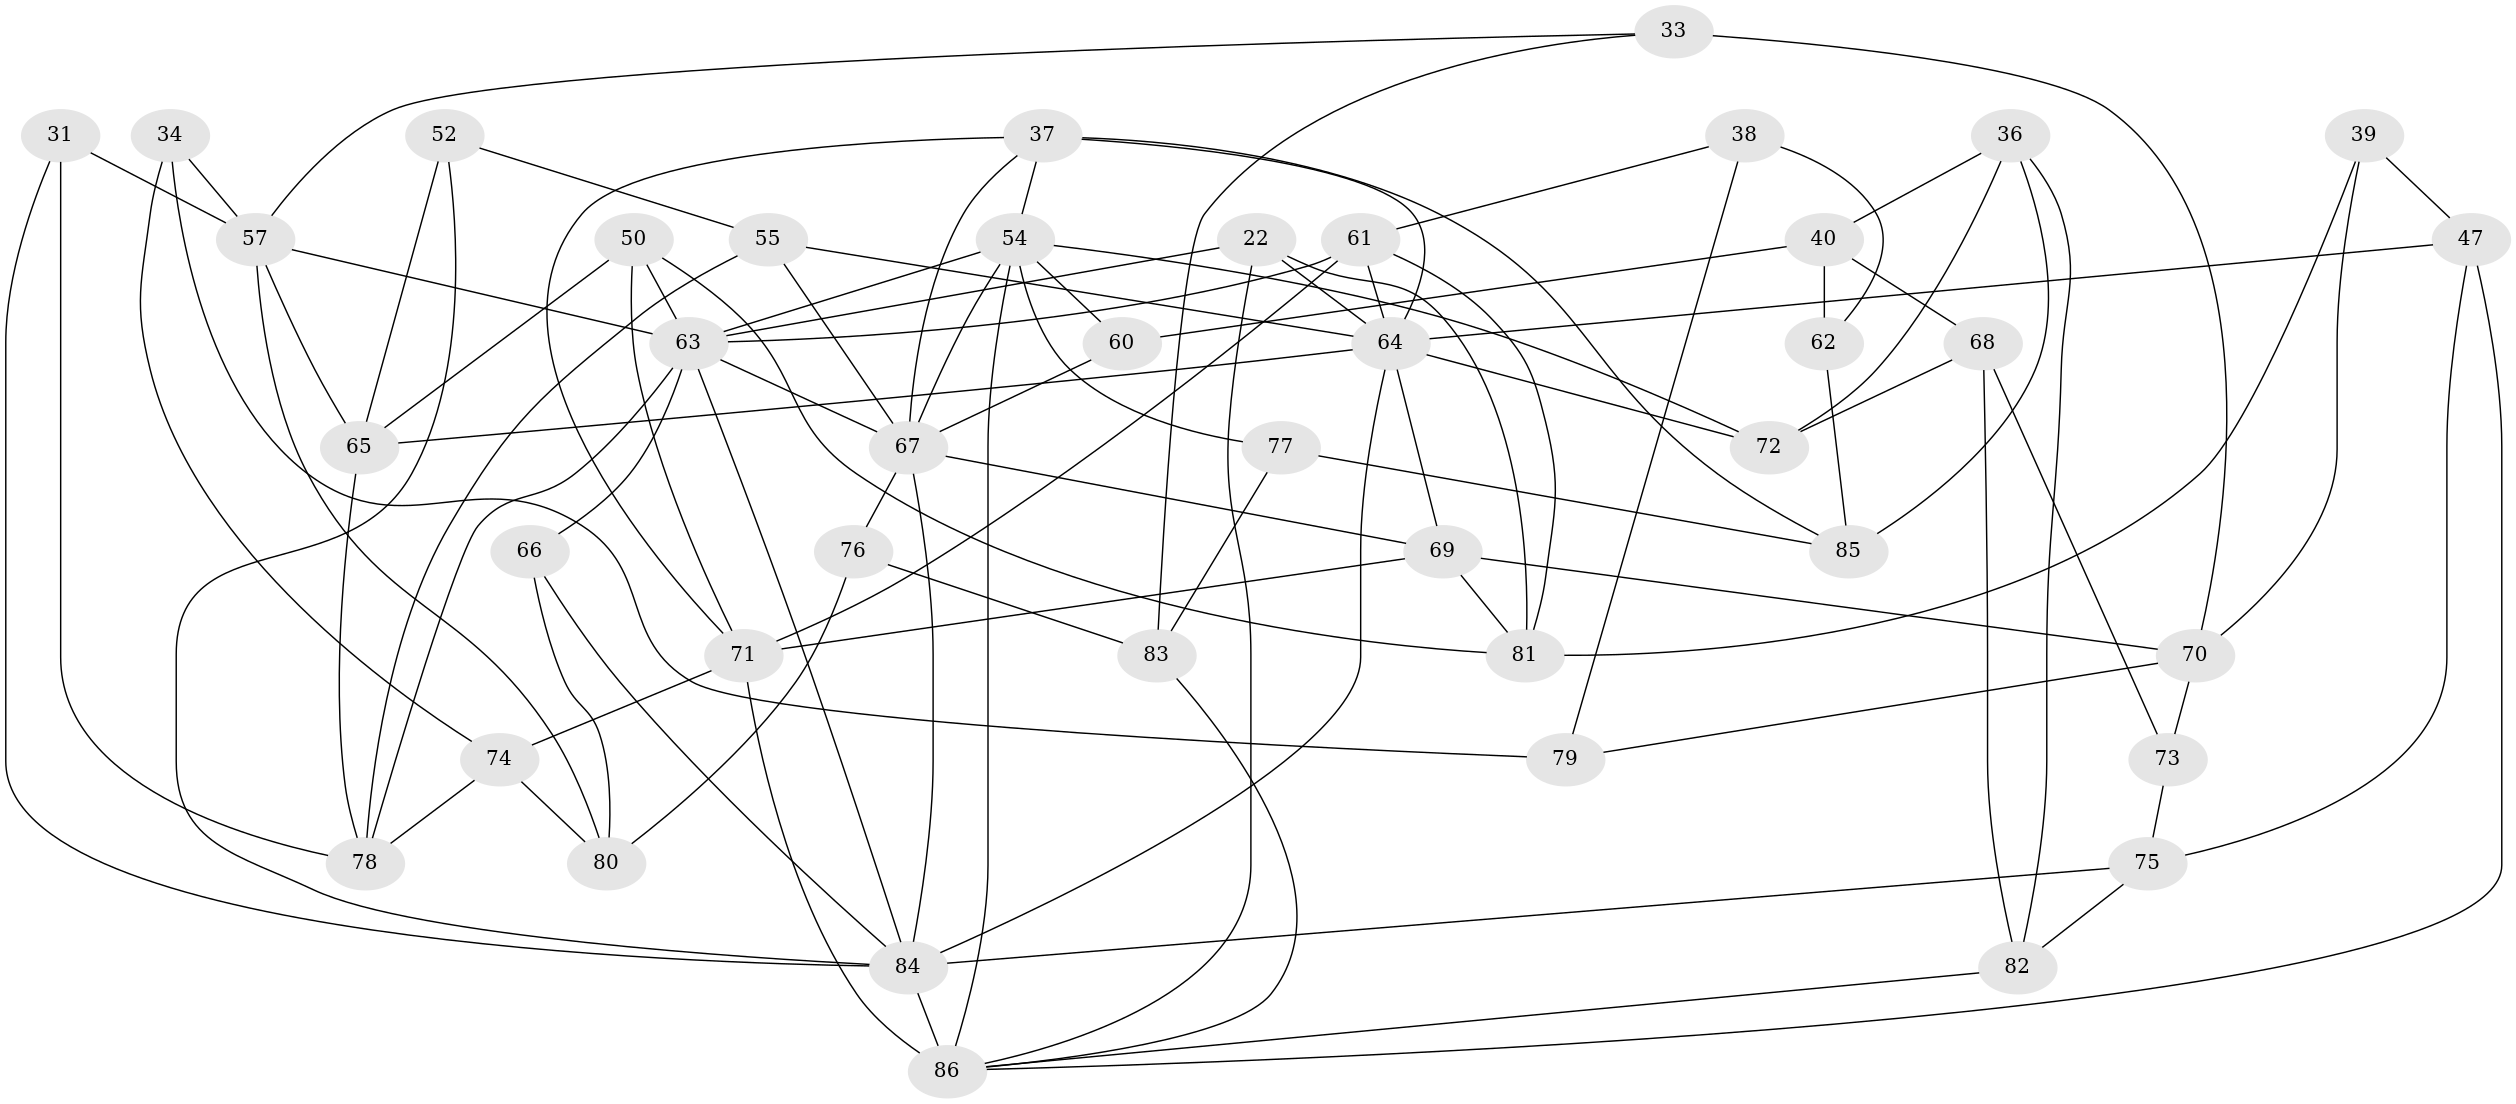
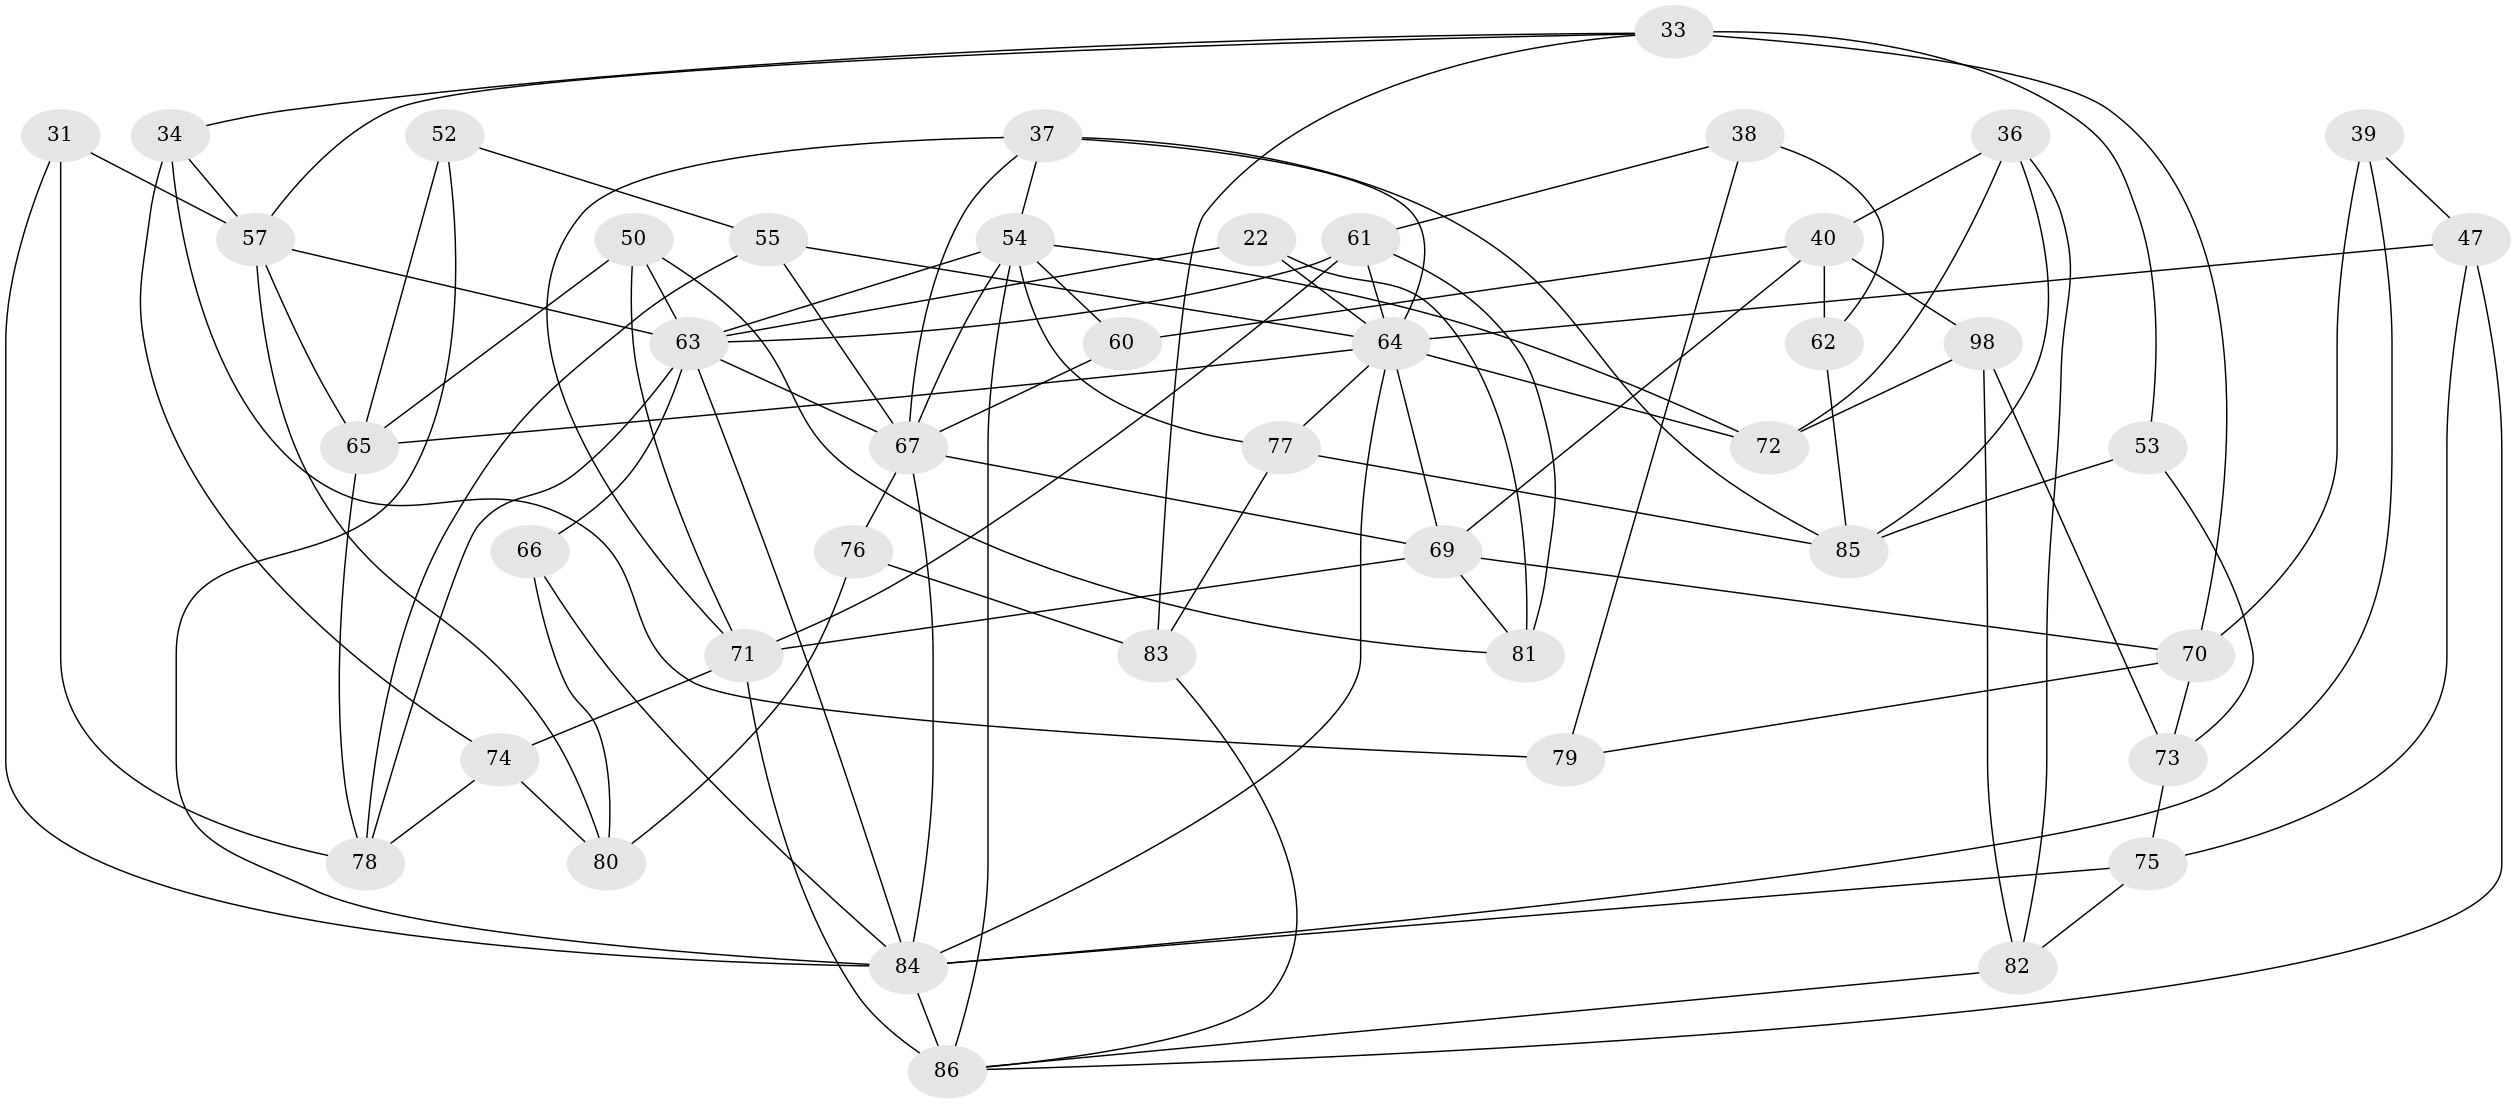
none -> (919, 55)
(1983, 344) -> (1983, 344)
none -> (1650, 382)
none -> (1336, 396)
none -> (2148, 448)
(2063, 560) -> (1929, 855)
(1251, 718) -> none
